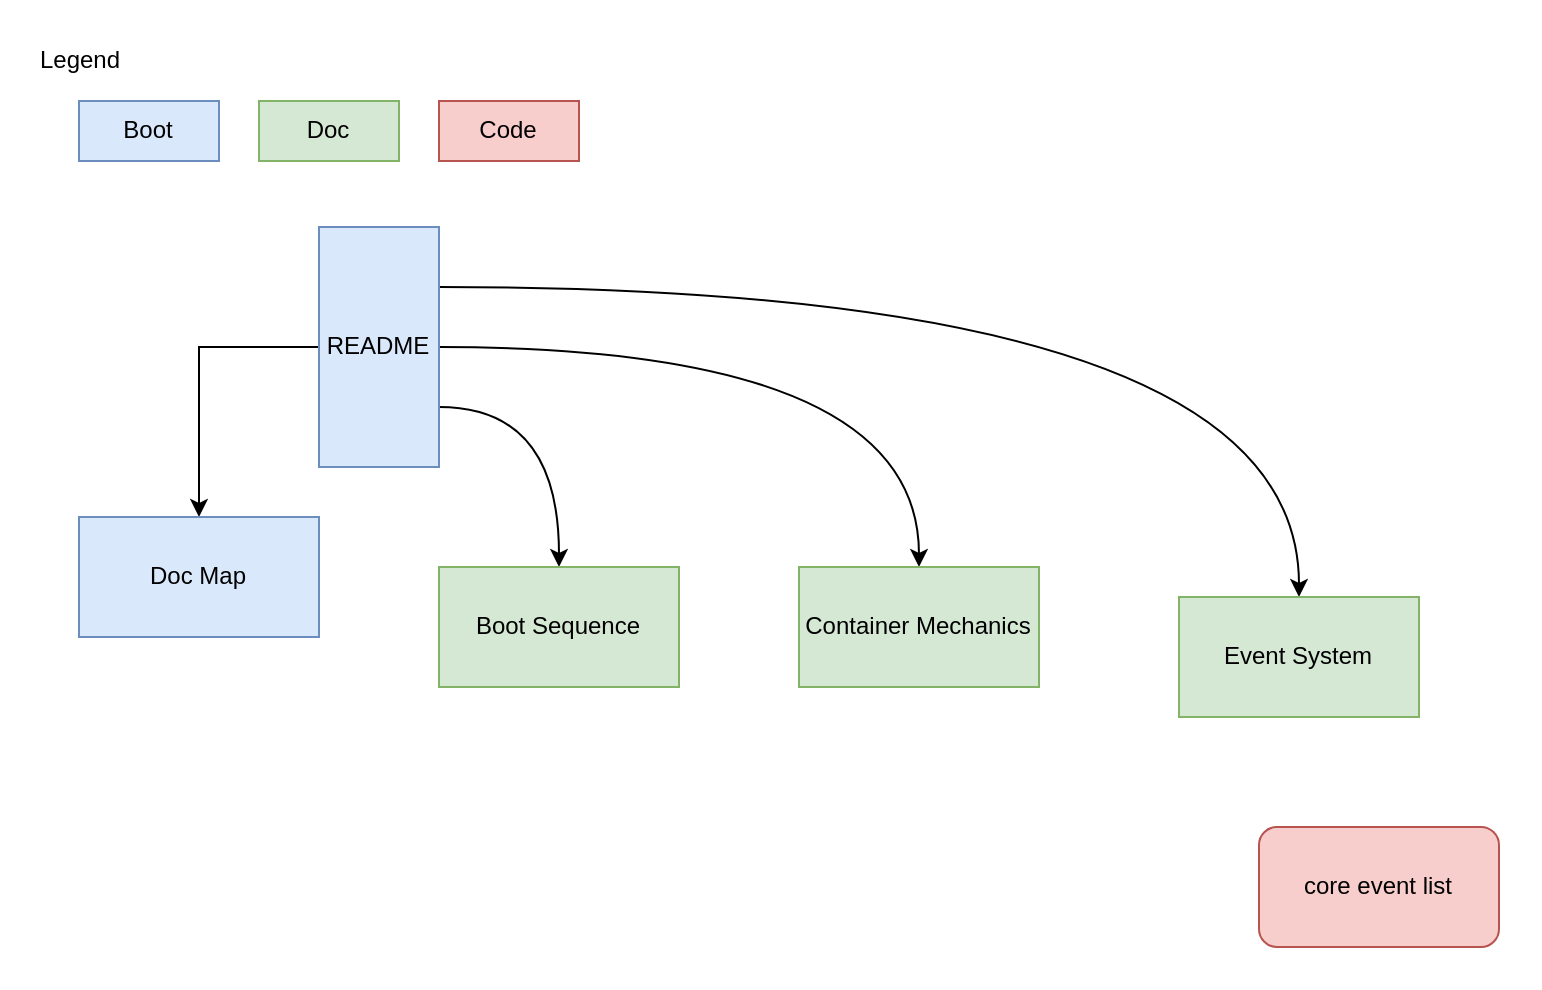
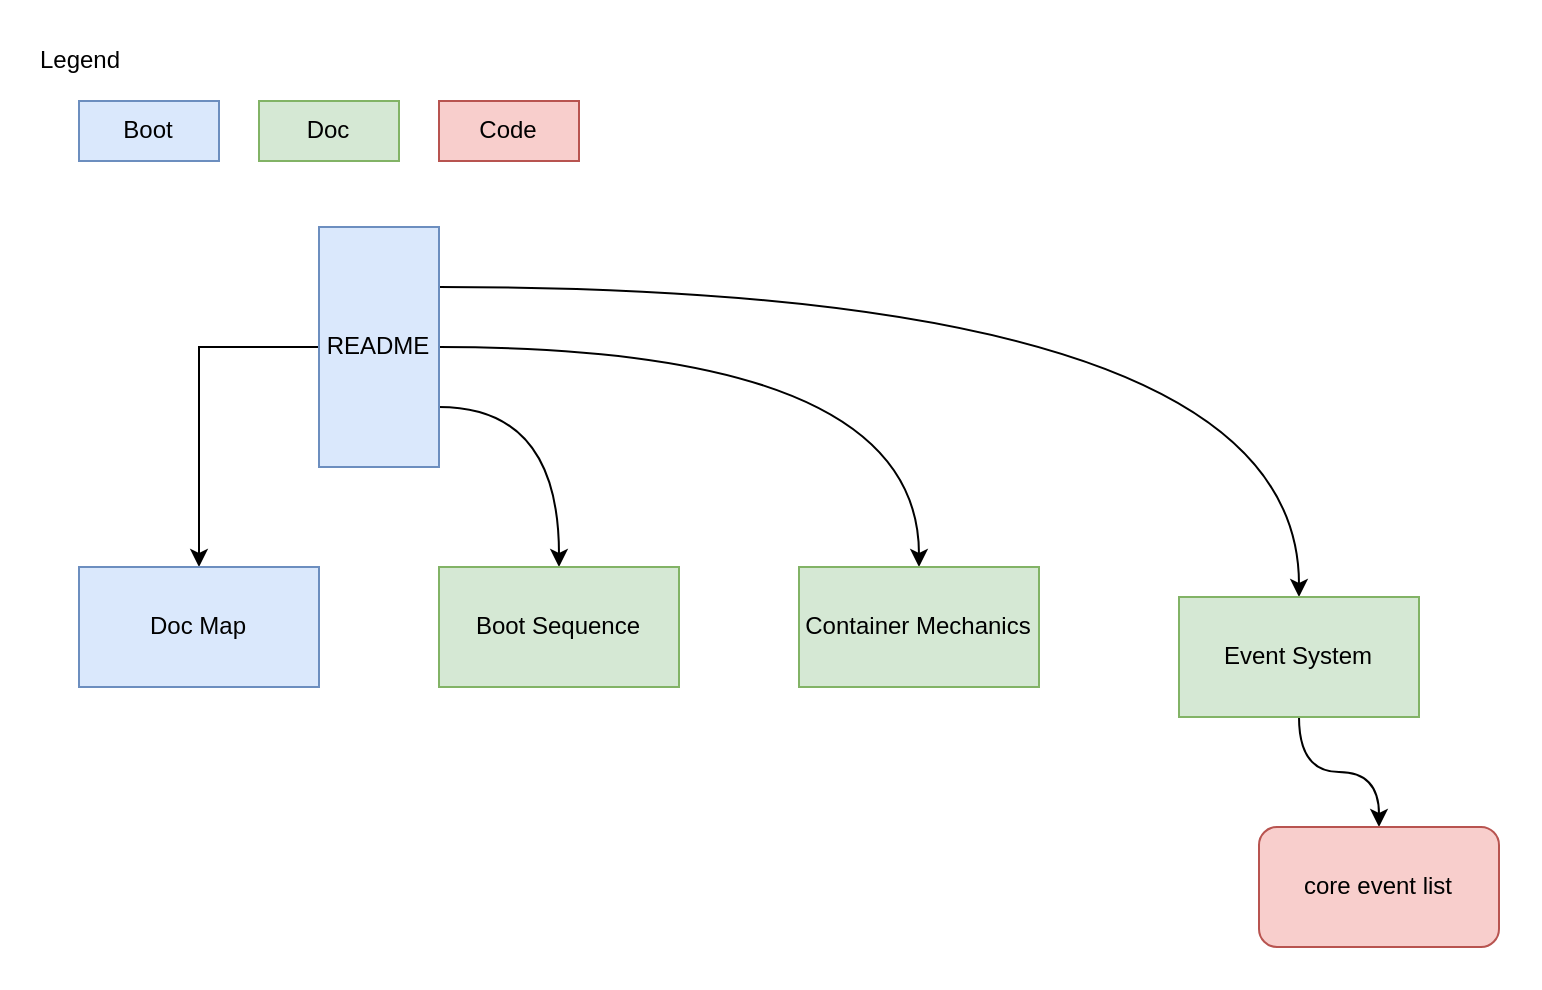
(199, 577) -> (199, 627)
none -> (1332, 772)
